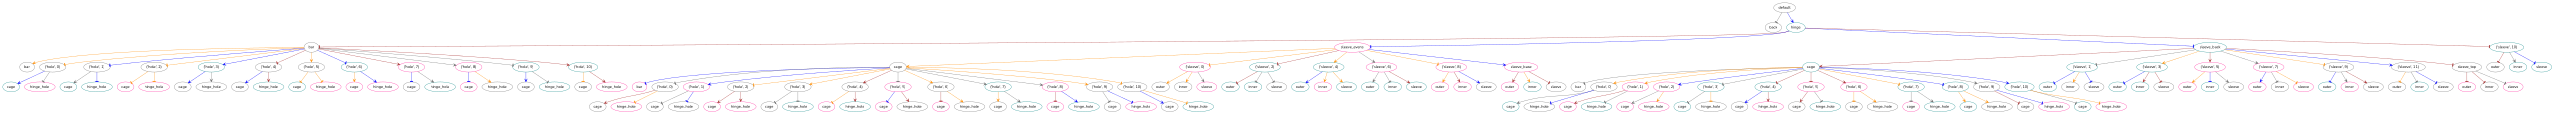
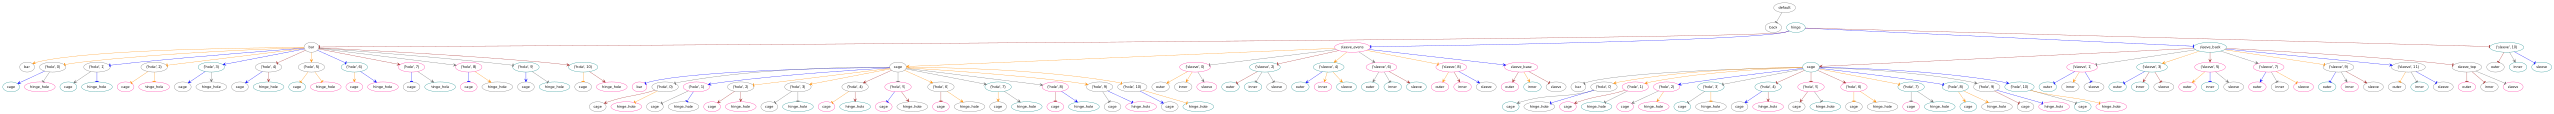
(1790, 16) -> none
(1273, 57) -> (1273, 57)
(2082, 67) -> (2082, 67)
